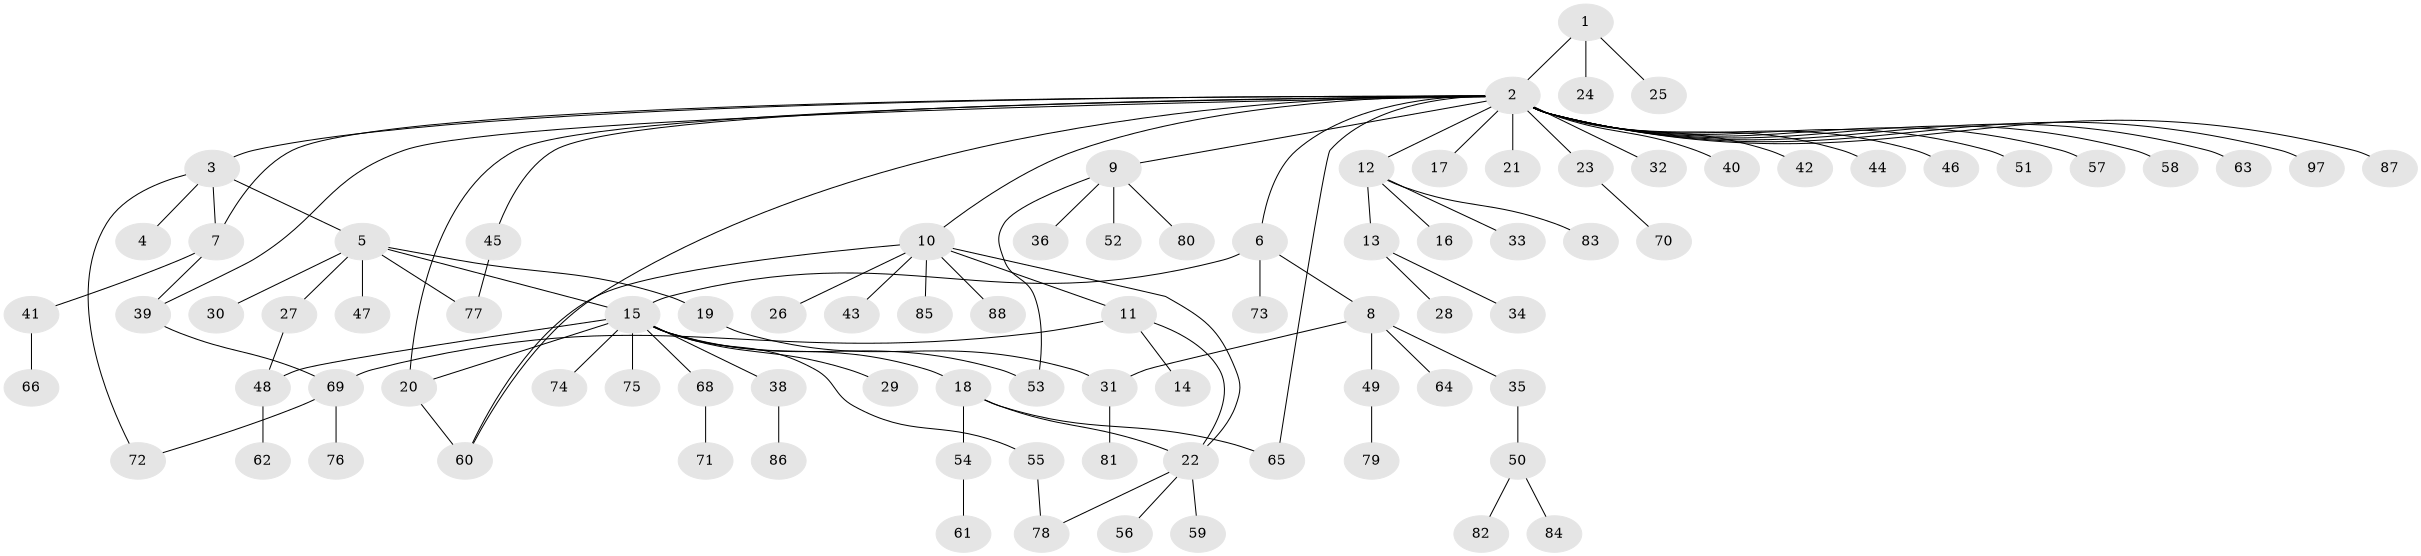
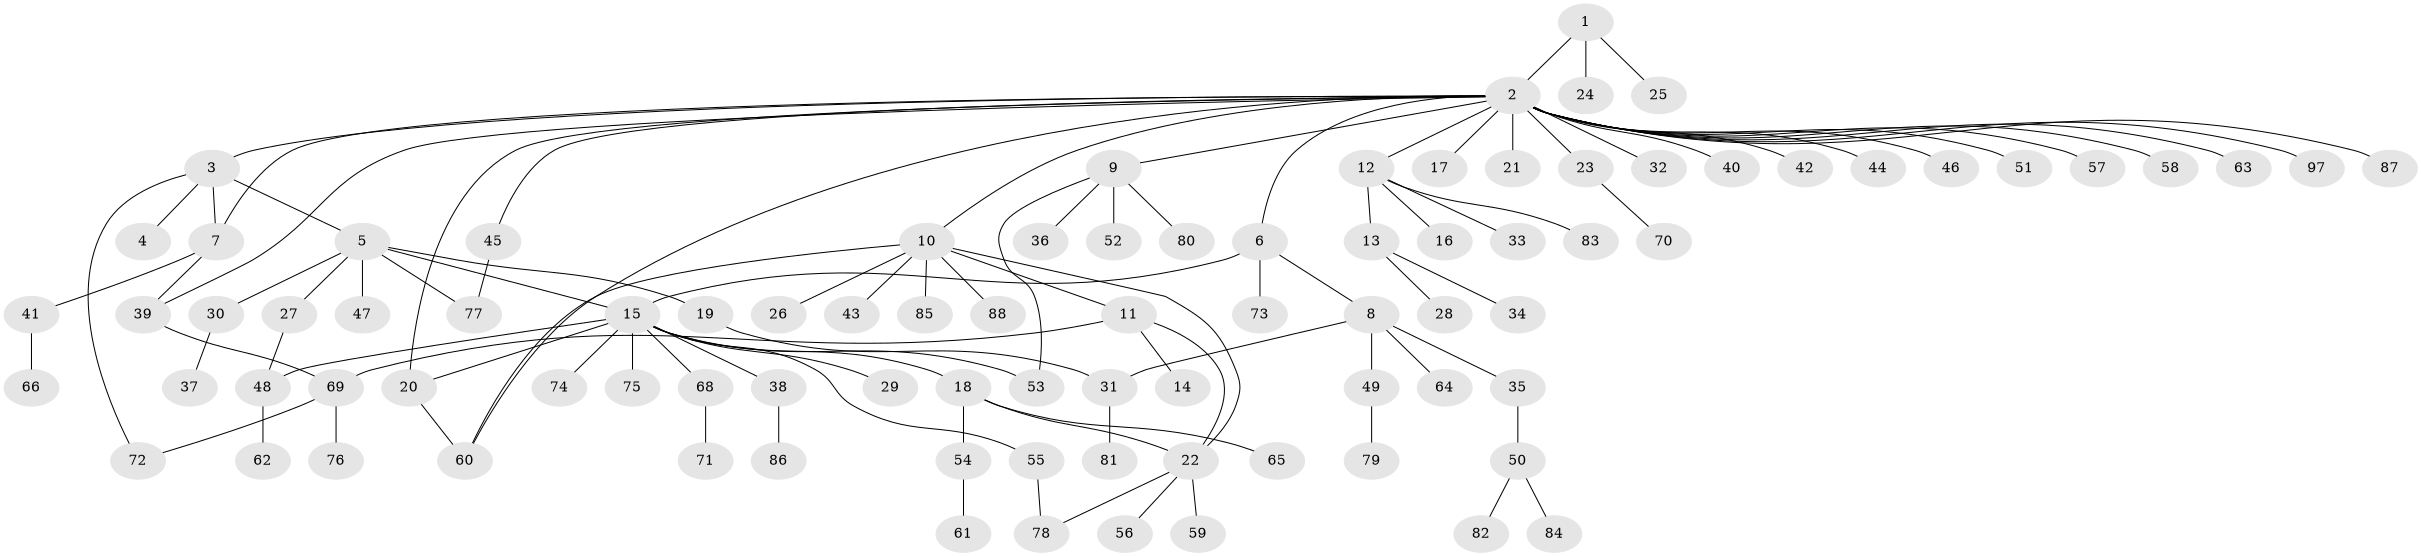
(1317, 213) -> none
none -> (190, 388)
